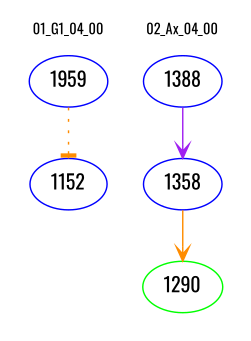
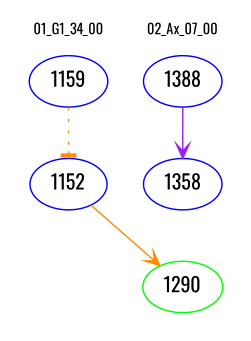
(69, 31) -> (69, 31)
(183, 31) -> (183, 31)
(69, 81) -> (69, 81)
(183, 229) -> (120, 231)
